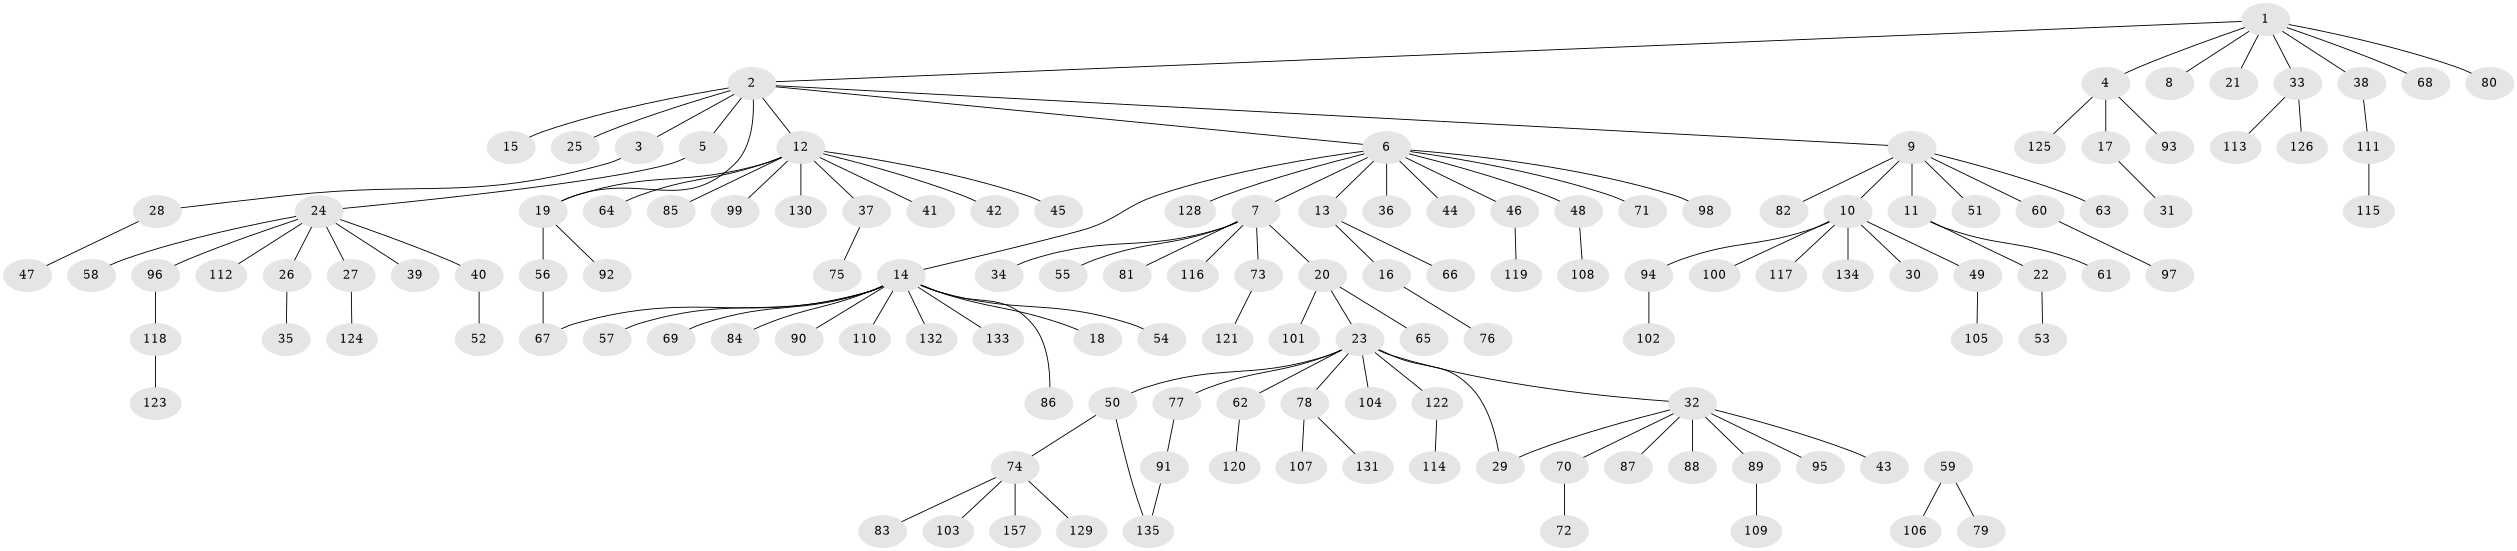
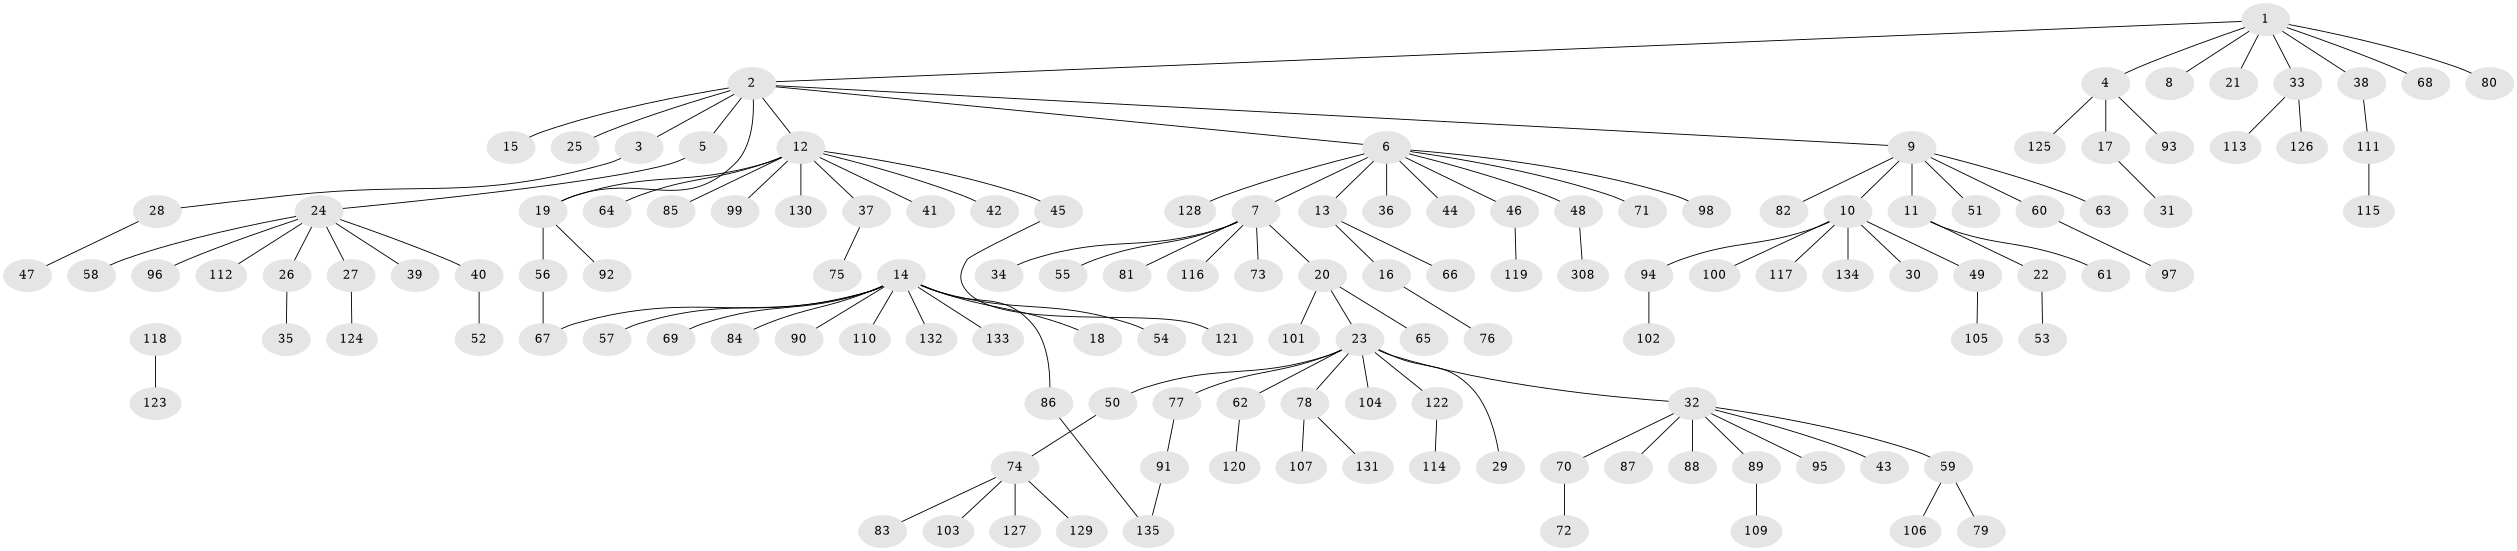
(1141, 202) -> none
(1583, 276) -> (1583, 276)
(1243, 307) -> (1055, 316)
(156, 308) -> none
(1594, 431) -> (1824, 427)
(1128, 468) -> (1099, 467)
(1015, 532) -> (1015, 532)
